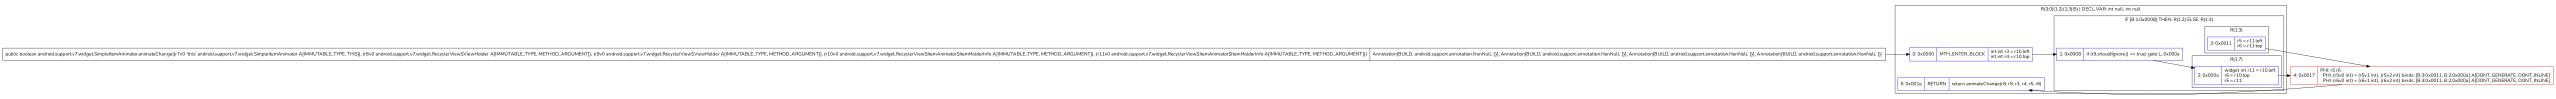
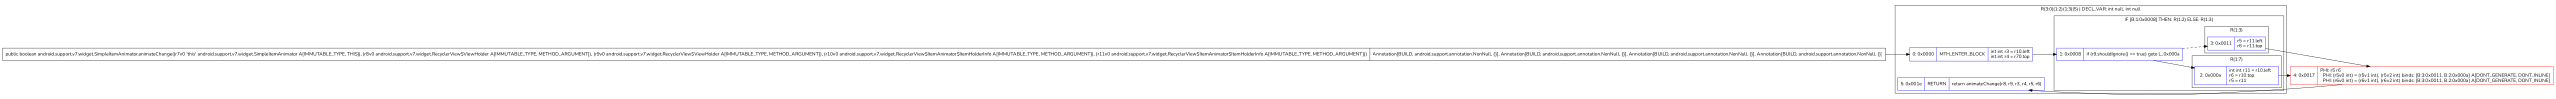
none -> (2193, 48)
(2010, 57) -> (2010, 57)
(2250, 70) -> (2250, 70)
